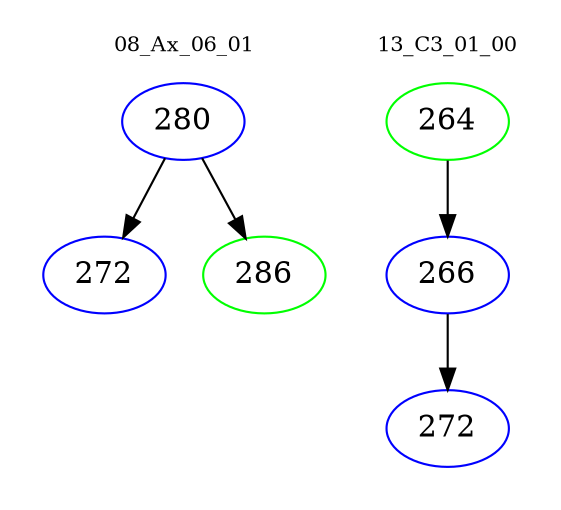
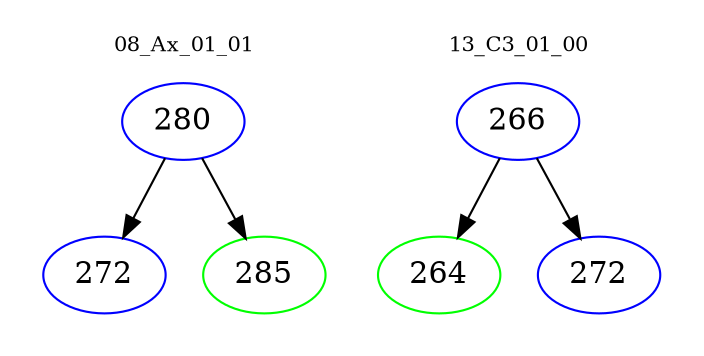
(184, 46) -> (184, 46)
(448, 188) -> (484, 188)
(264, 275) -> (264, 275)
